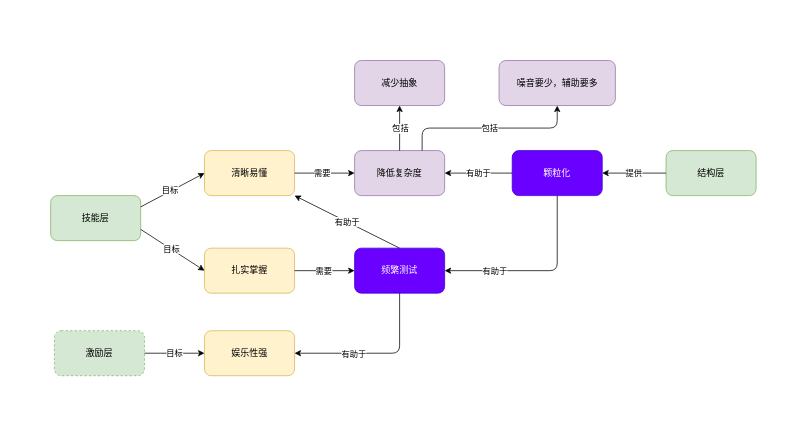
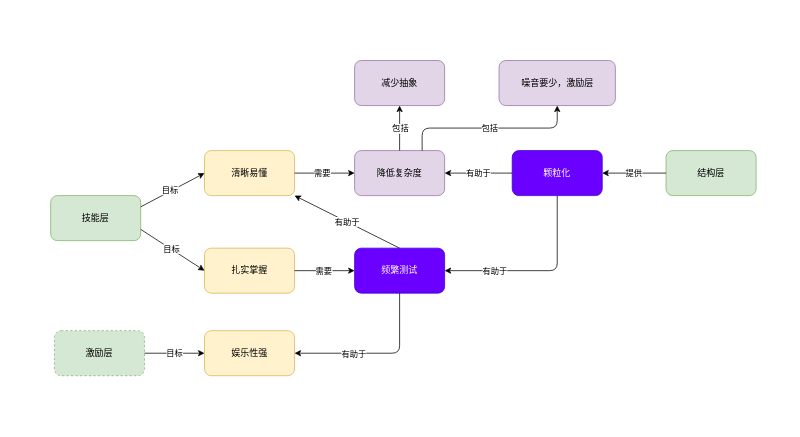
(557, 83) -> (557, 83)
